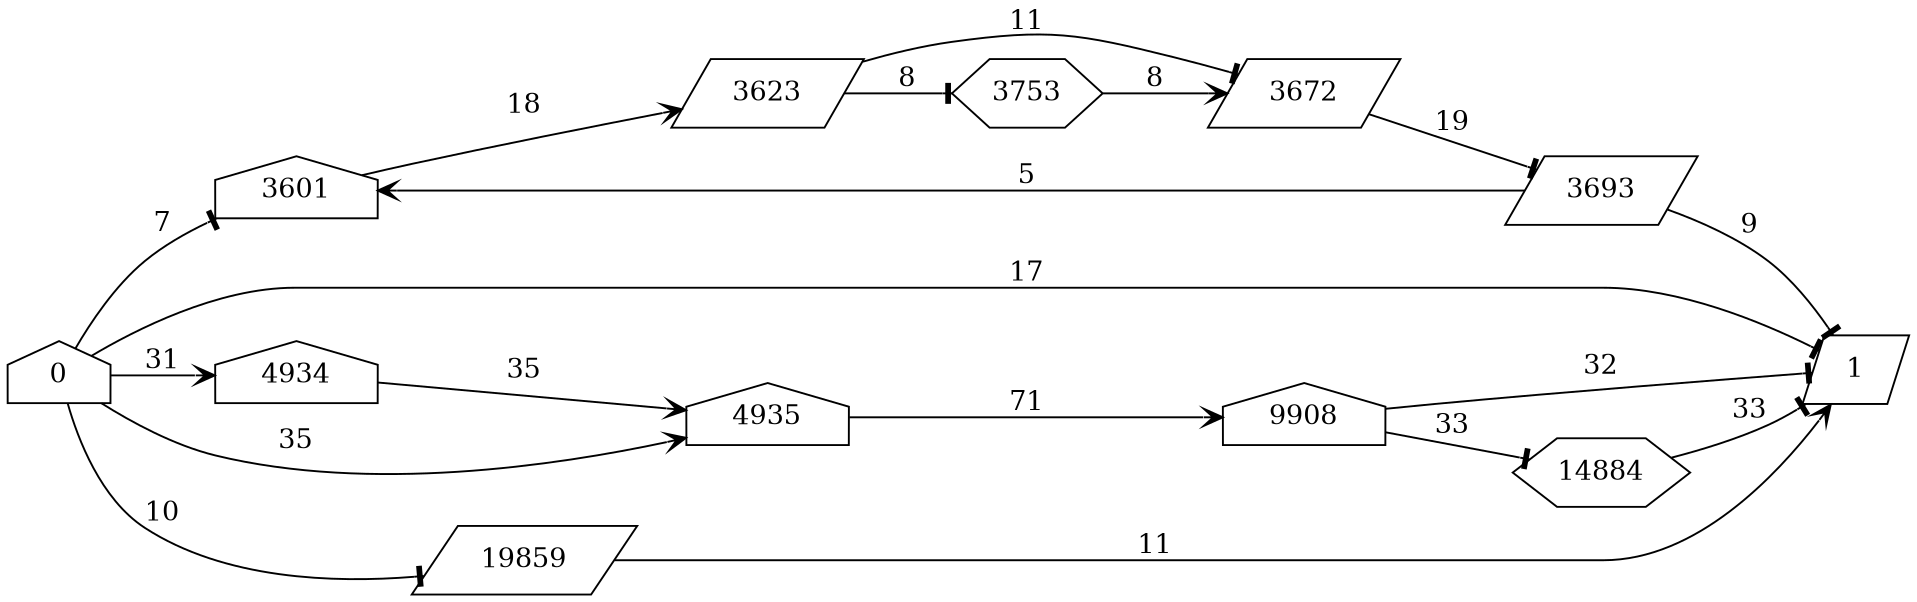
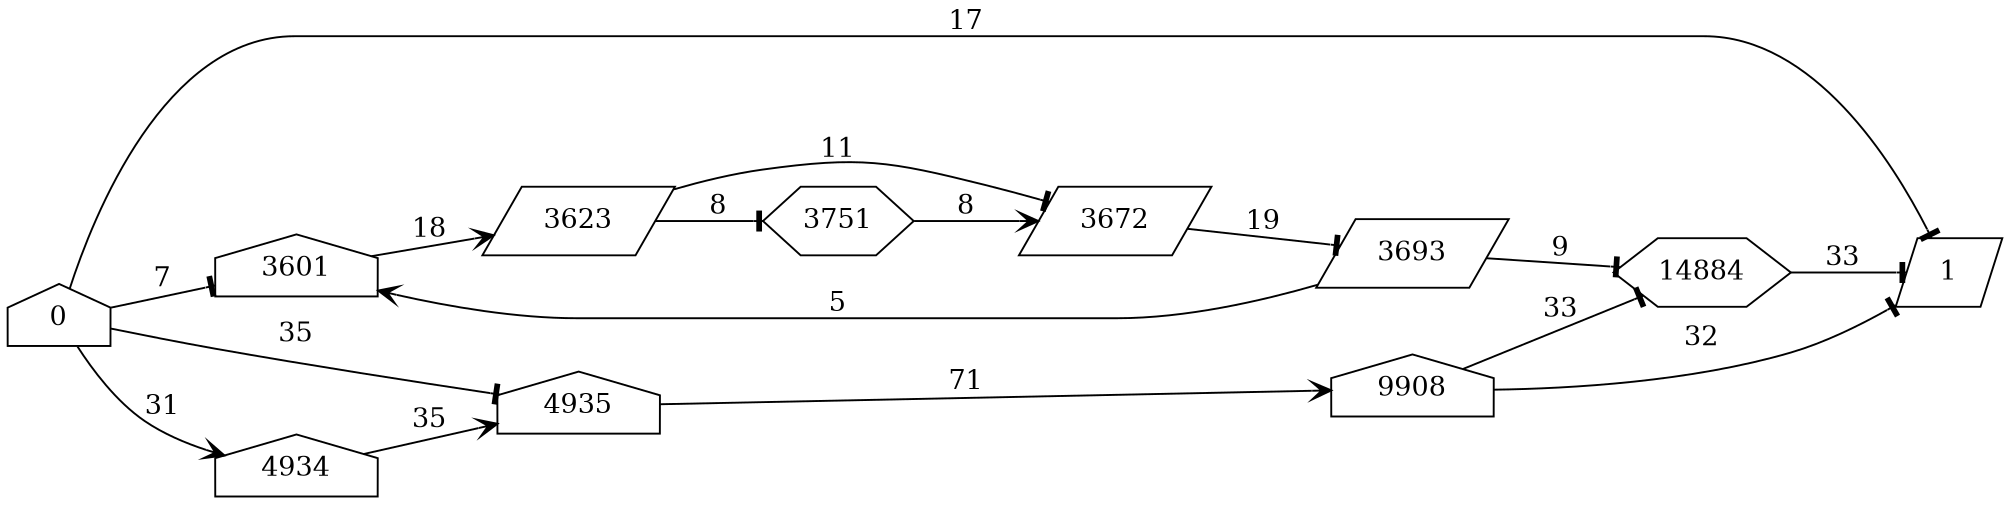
(1027, 93) -> (838, 221)
(1758, 254) -> (1548, 262)
(379, 474) -> (300, 363)
(524, 560) -> none
